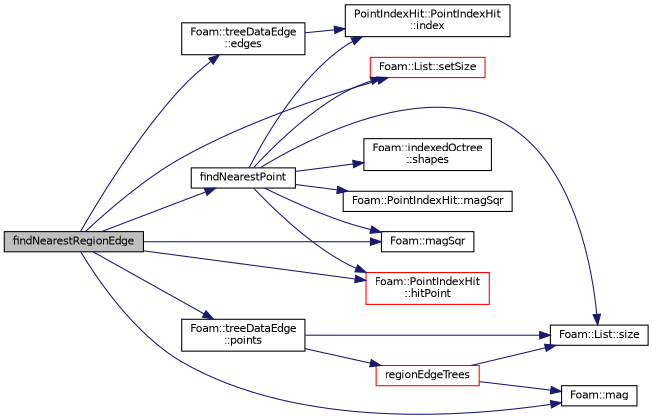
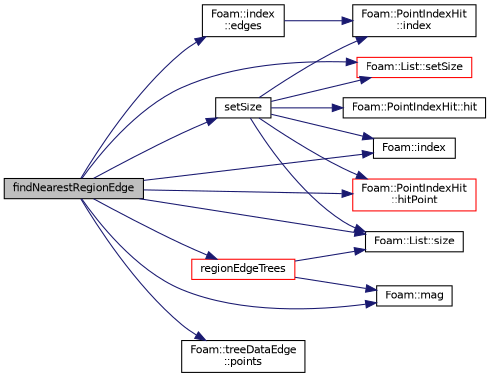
(428, 21) -> (414, 21)
(243, 39) -> (243, 21)
(428, 155) -> none
(243, 178) -> (243, 108)
(428, 201) -> (414, 108)
(428, 242) -> (414, 148)
(422, 335) -> (247, 216)
(338, 356) -> (150, 228)
